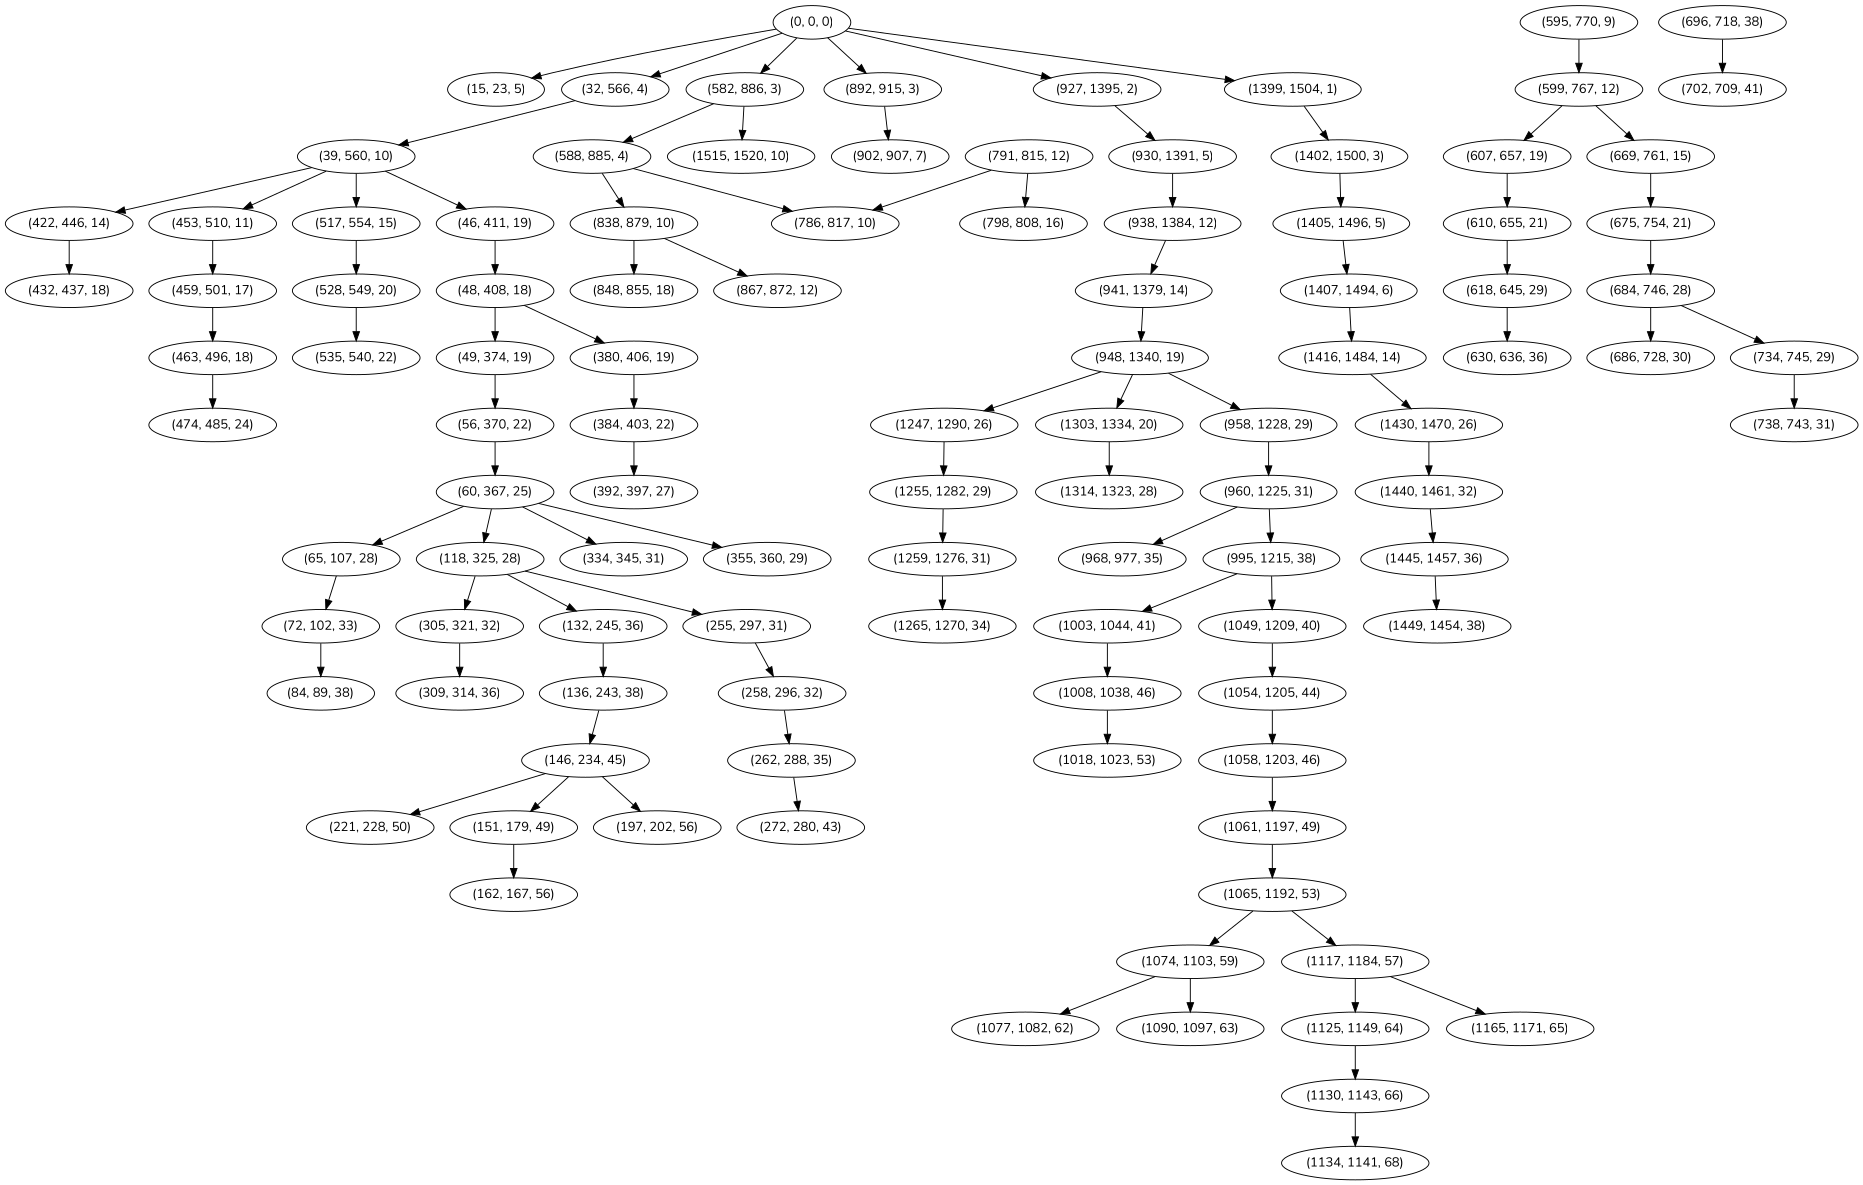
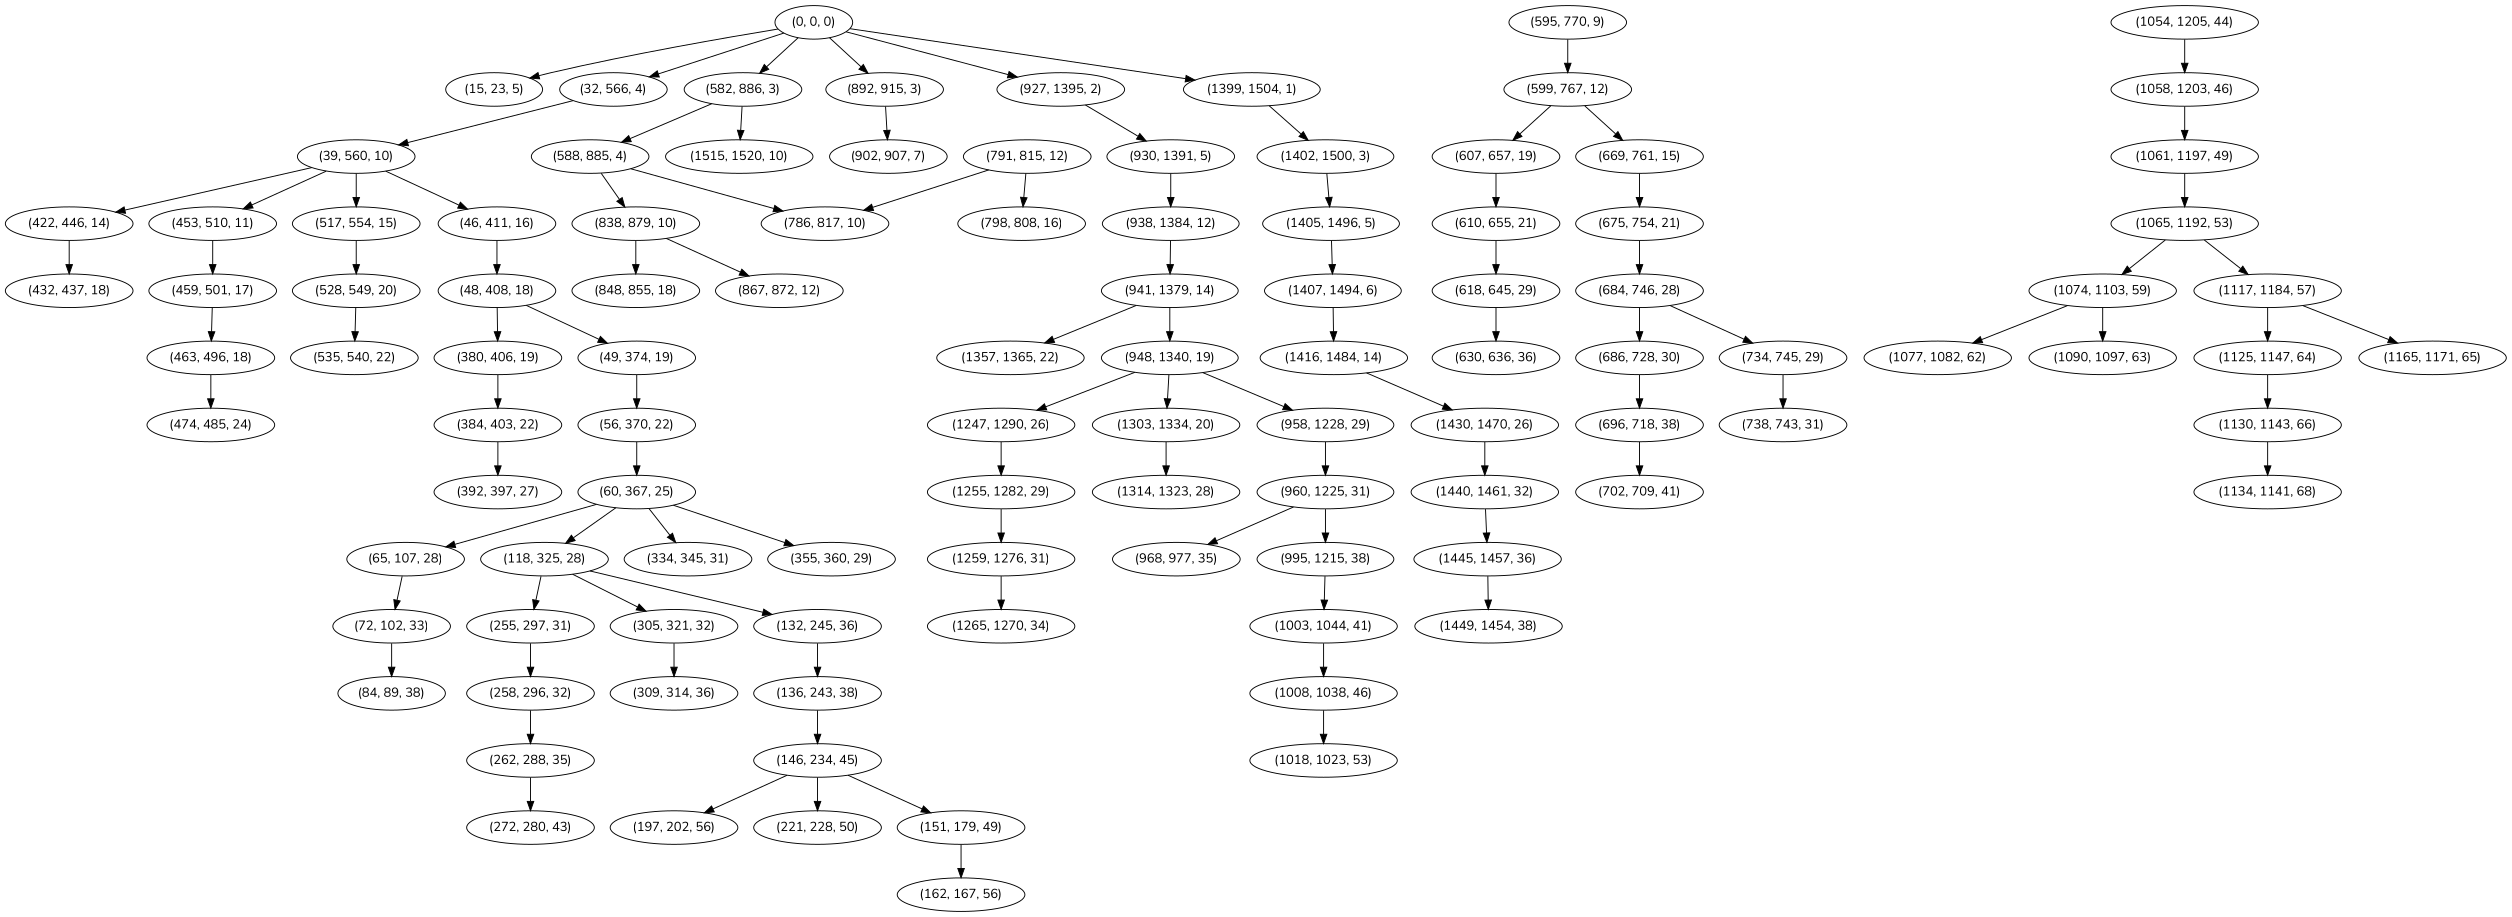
(495, 224) -> (497, 224)
none -> (1010, 358)
none -> (1639, 387)
(1272, 626) -> none
(1355, 1029) -> (2268, 358)
